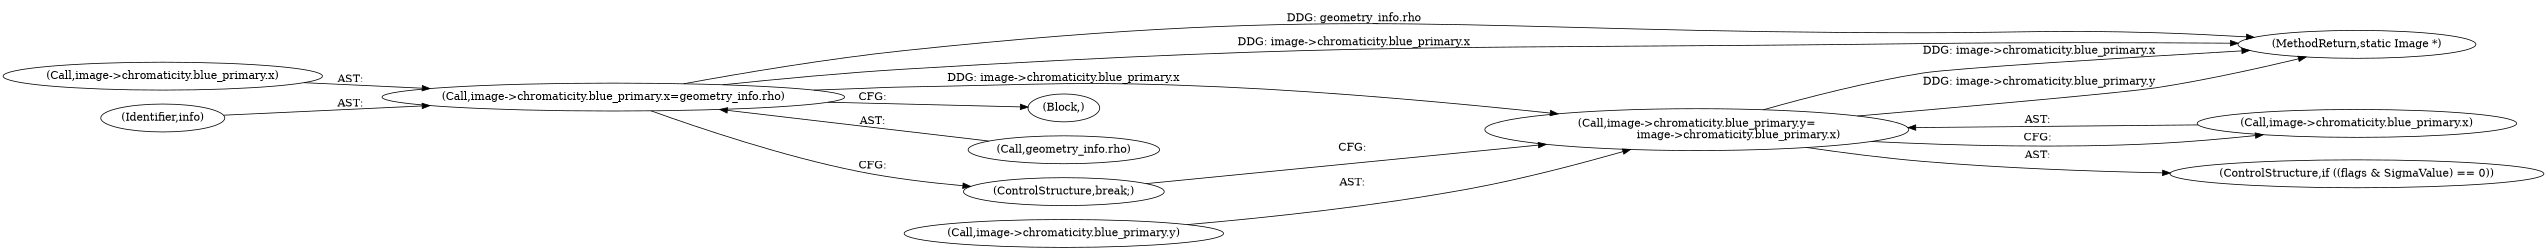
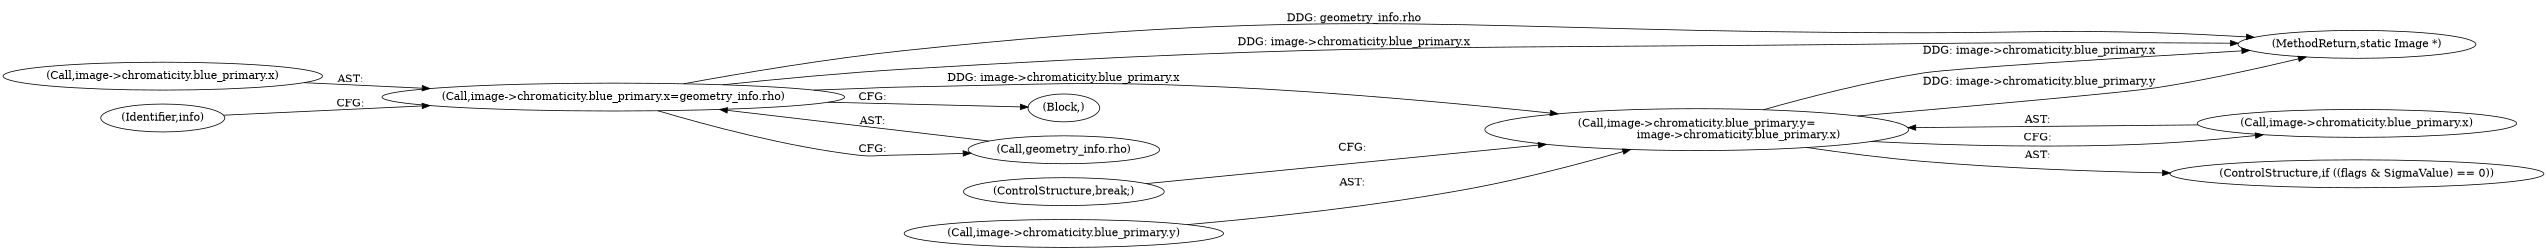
(352, 104) -> (352, 104)
(805, 159) -> (809, 148)
